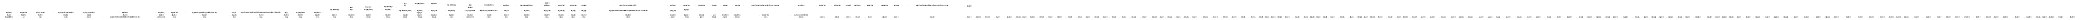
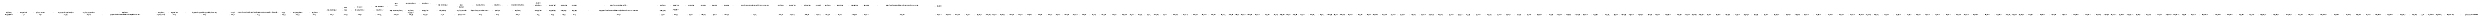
none -> (2054, 15)
